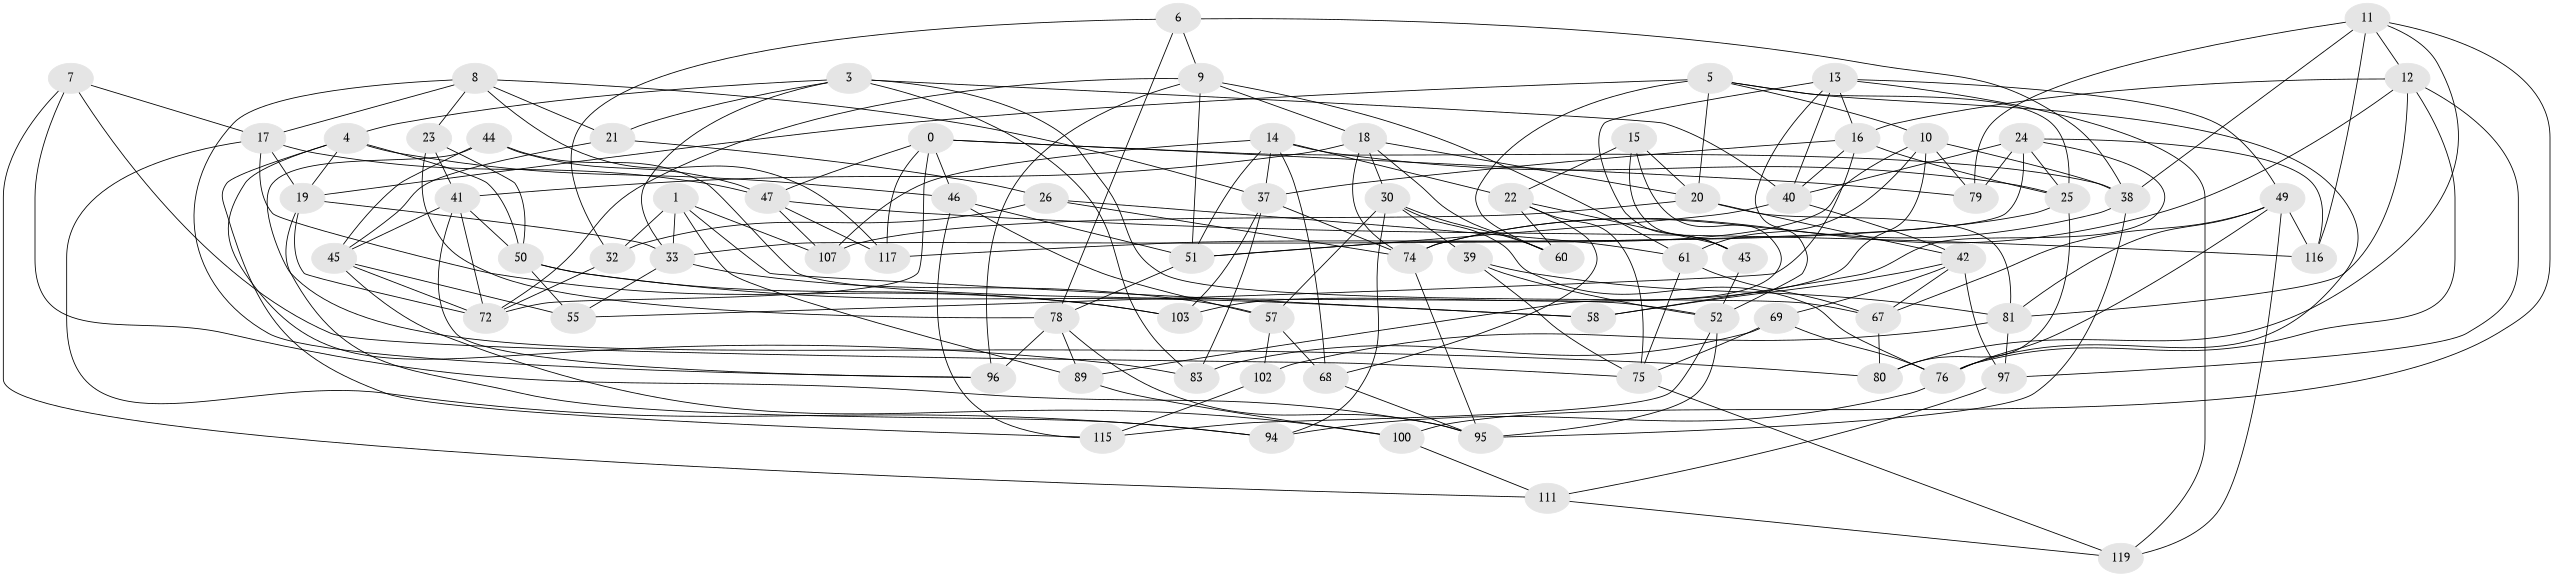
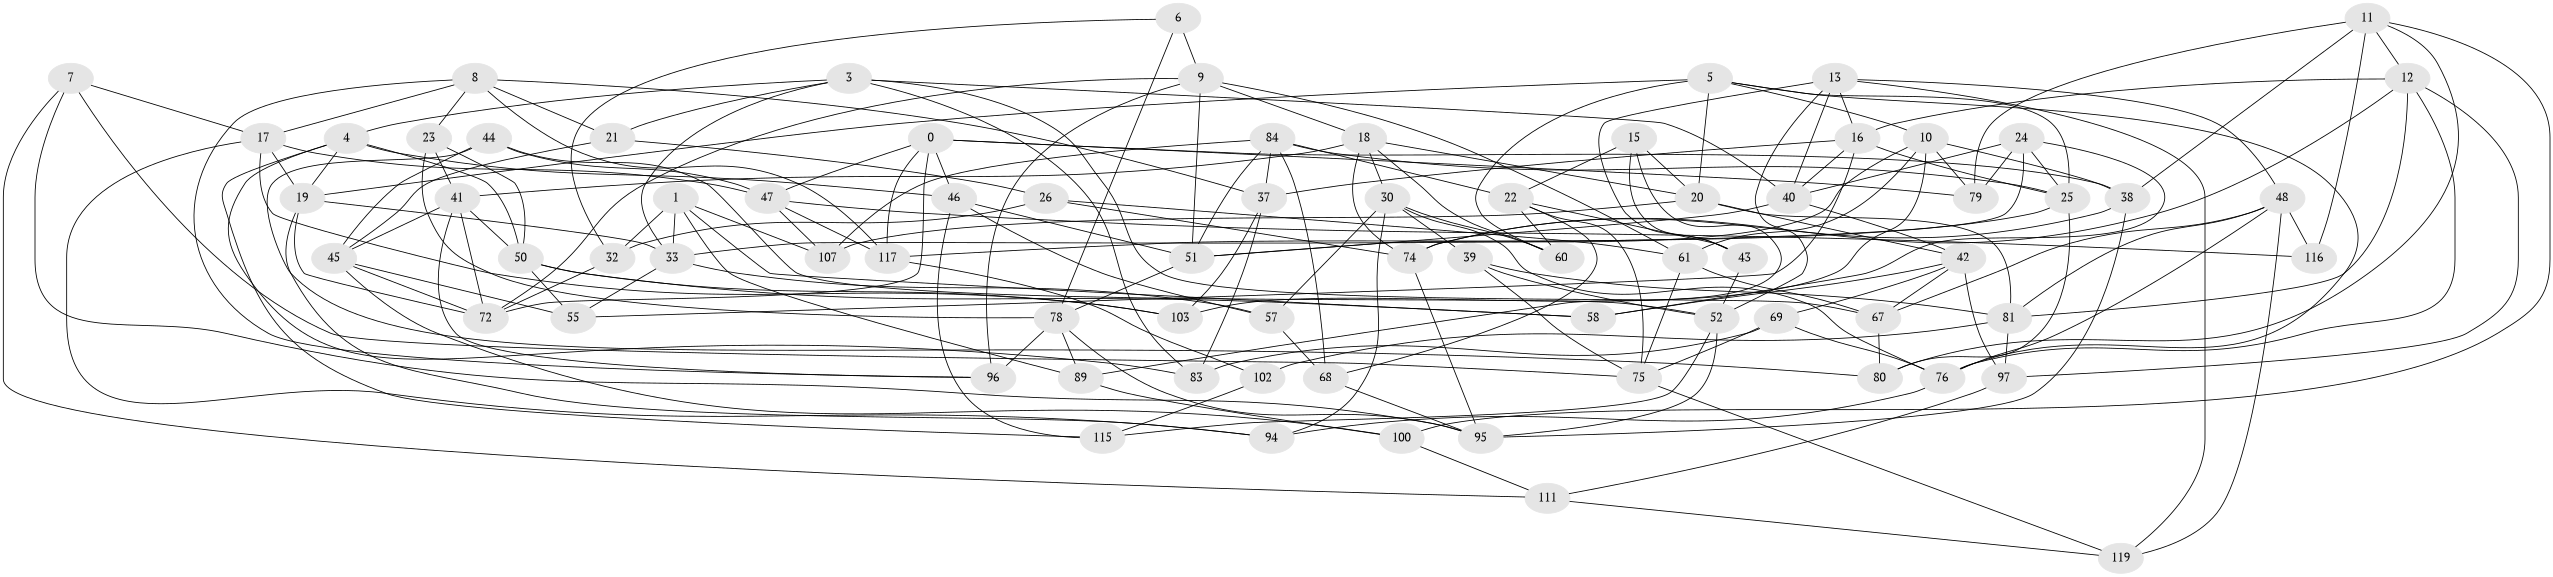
(1682, 39) -> none
(1272, 138) -> (1272, 138)
(2213, 150) -> none
(2282, 198) -> (2282, 198)
(1337, 228) -> none
(1268, 342) -> (1106, 311)
